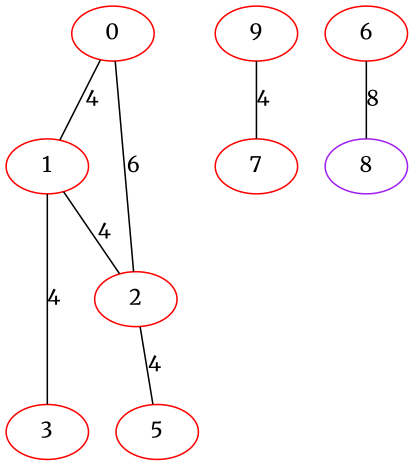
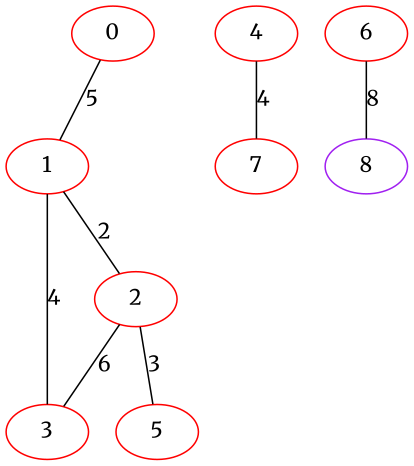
(256, 34) -> (256, 34)
(92, 100) -> (92, 100)
(124, 166) -> (92, 365)
(105, 233) -> (105, 233)
(155, 366) -> (155, 366)
